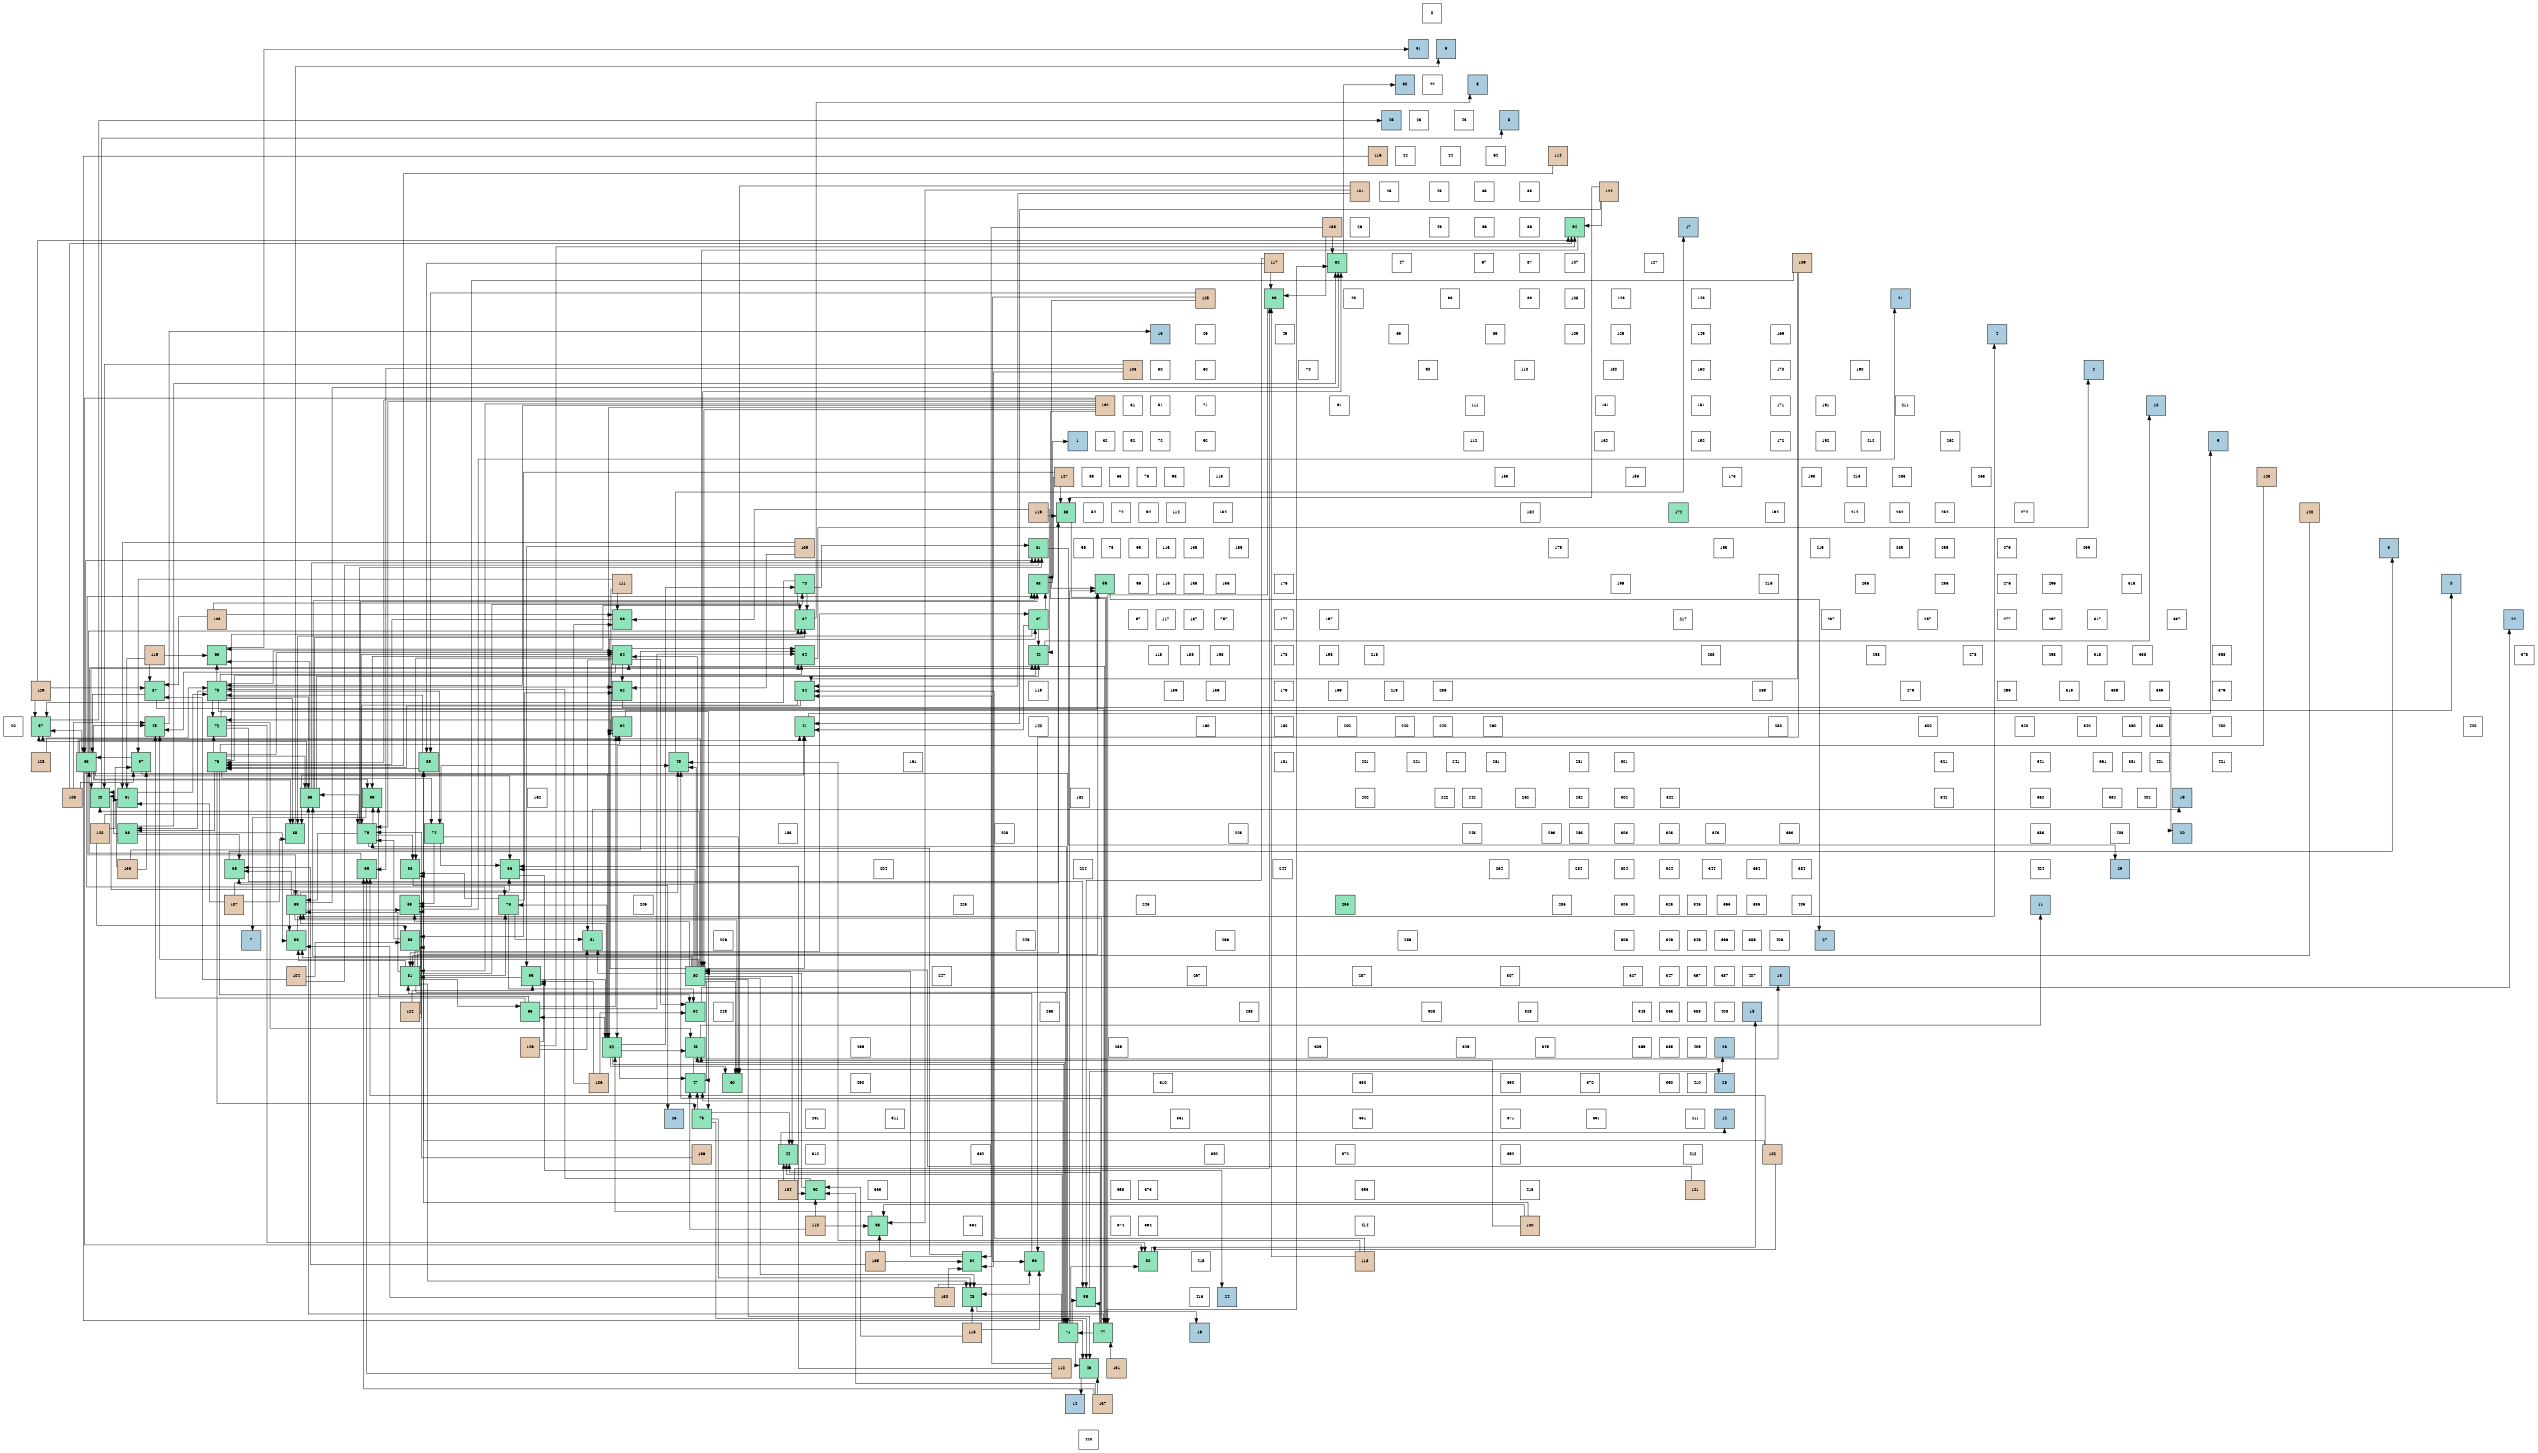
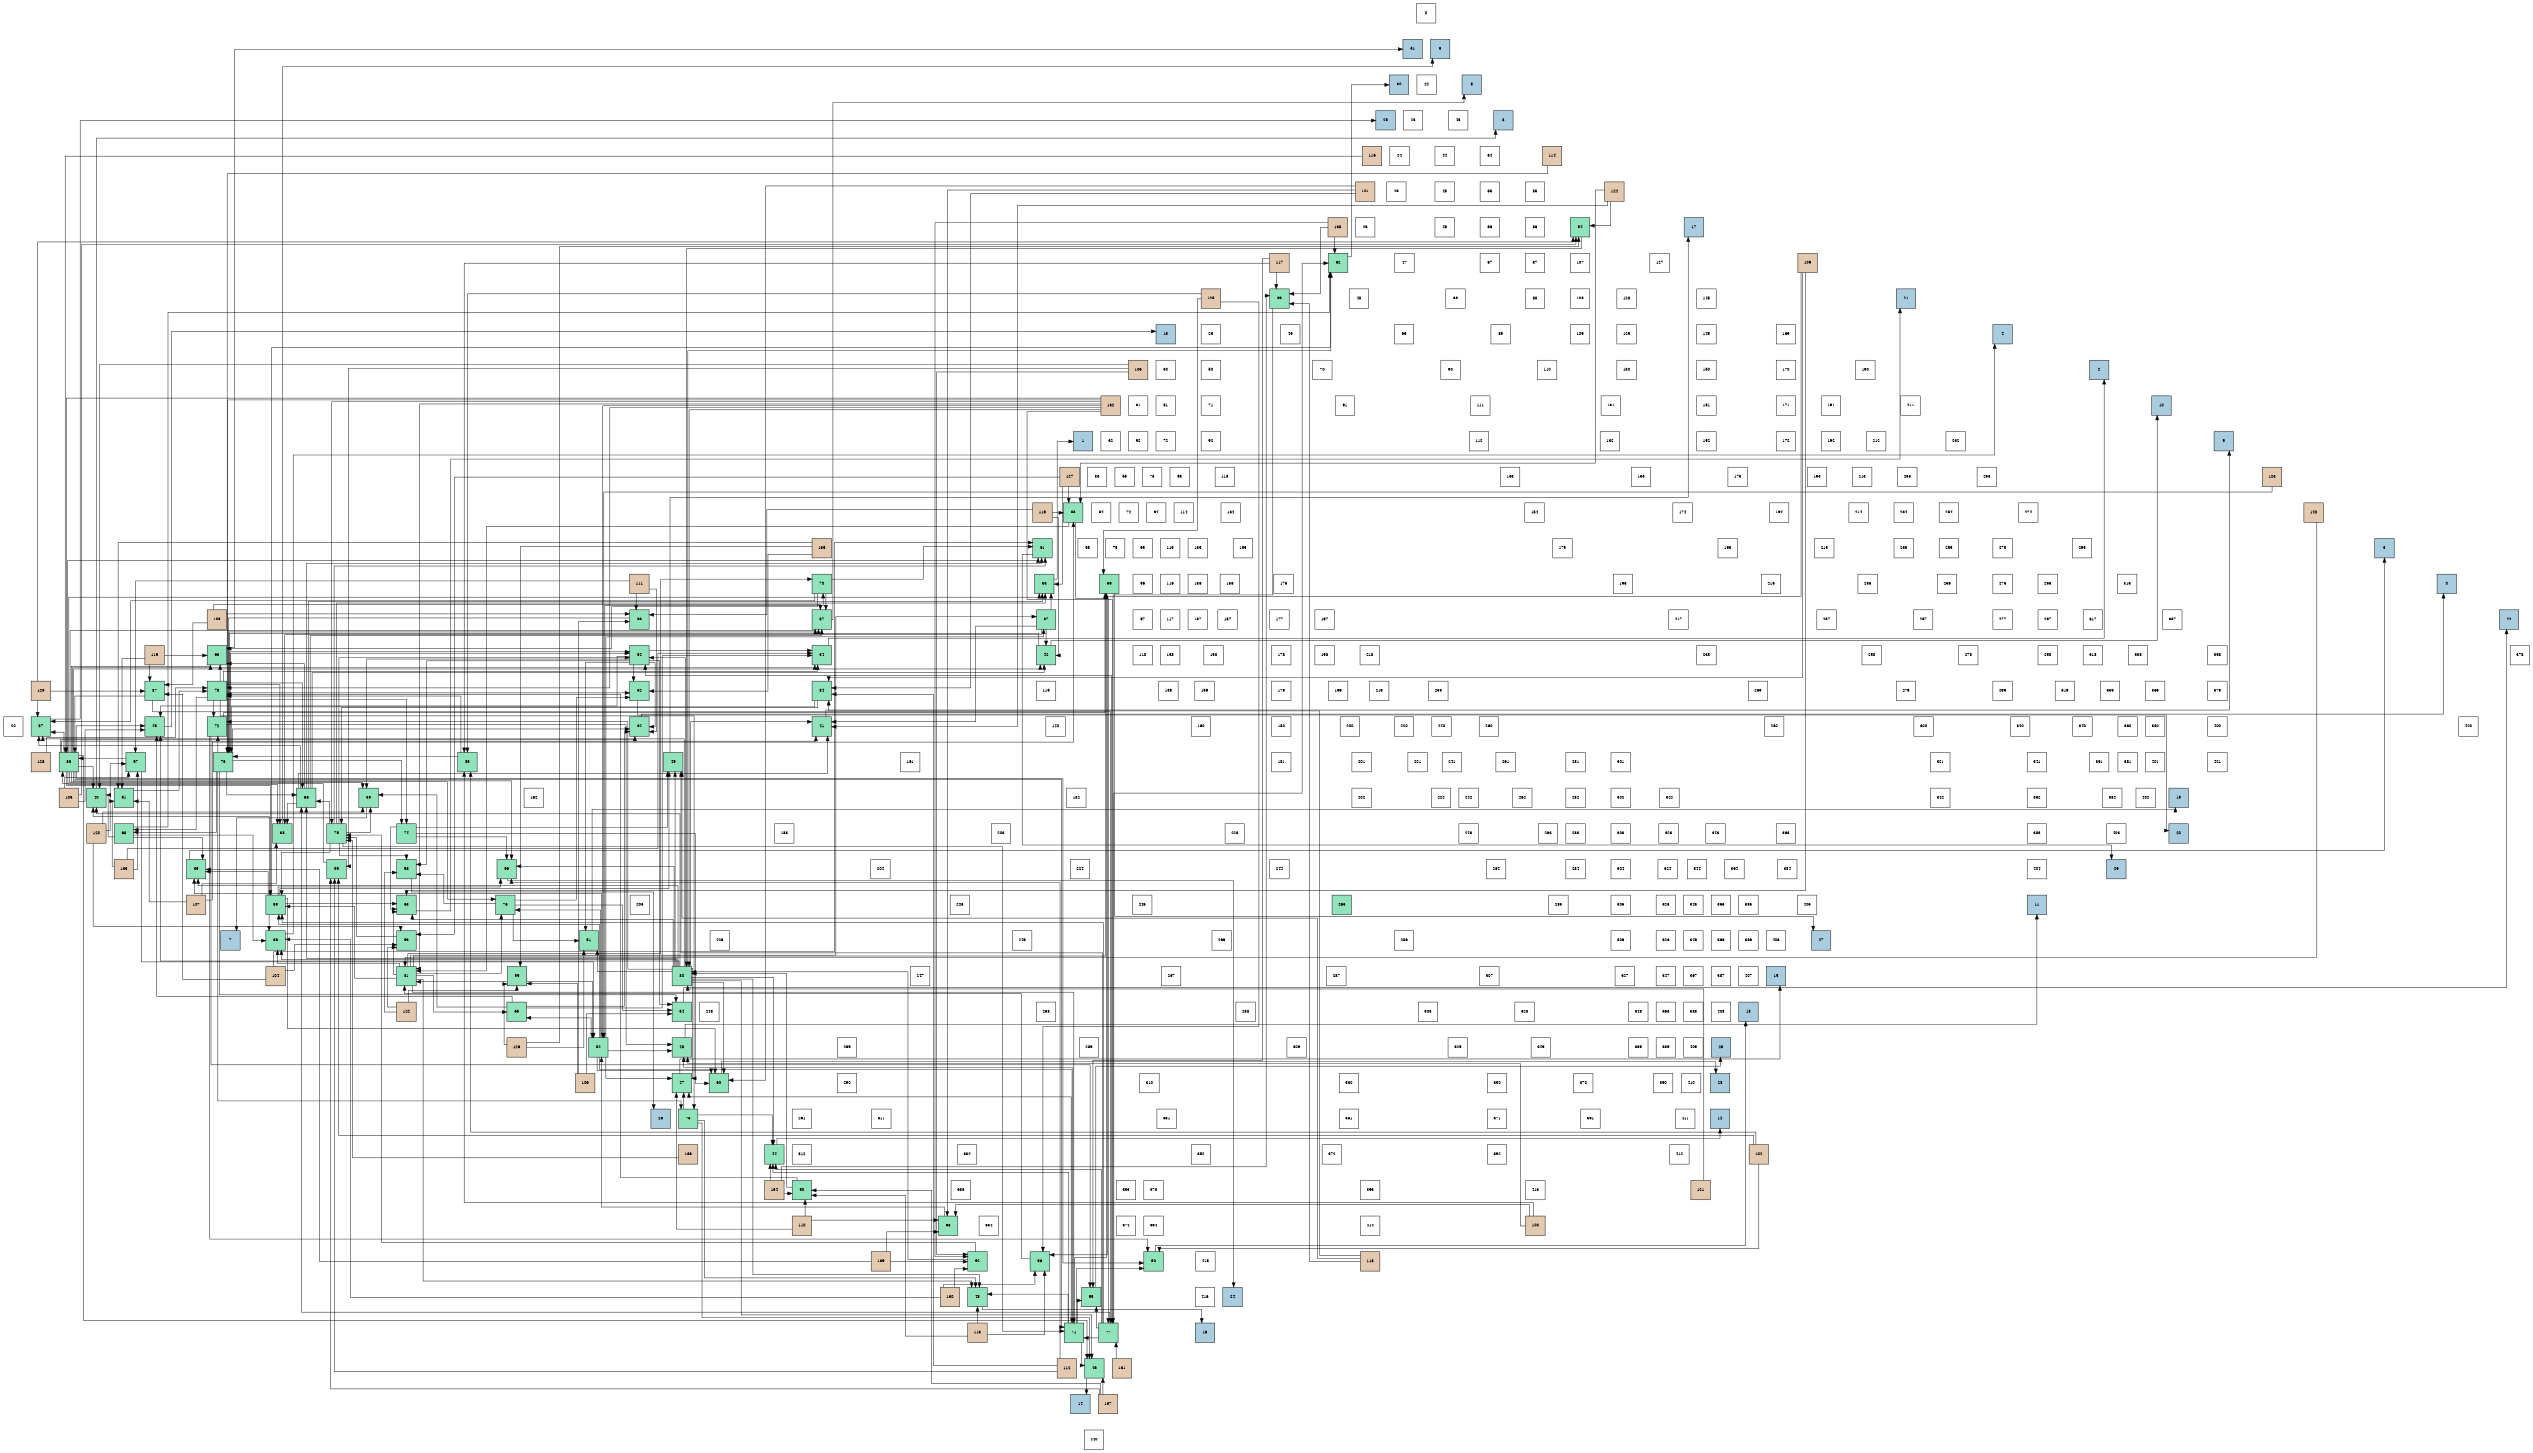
(1678, 513) -> (1683, 513)
(1224, 620) -> (1228, 620)
none -> (98, 666)
(592, 676) -> (583, 633)
(229, 814) -> (227, 812)
none -> (409, 894)
